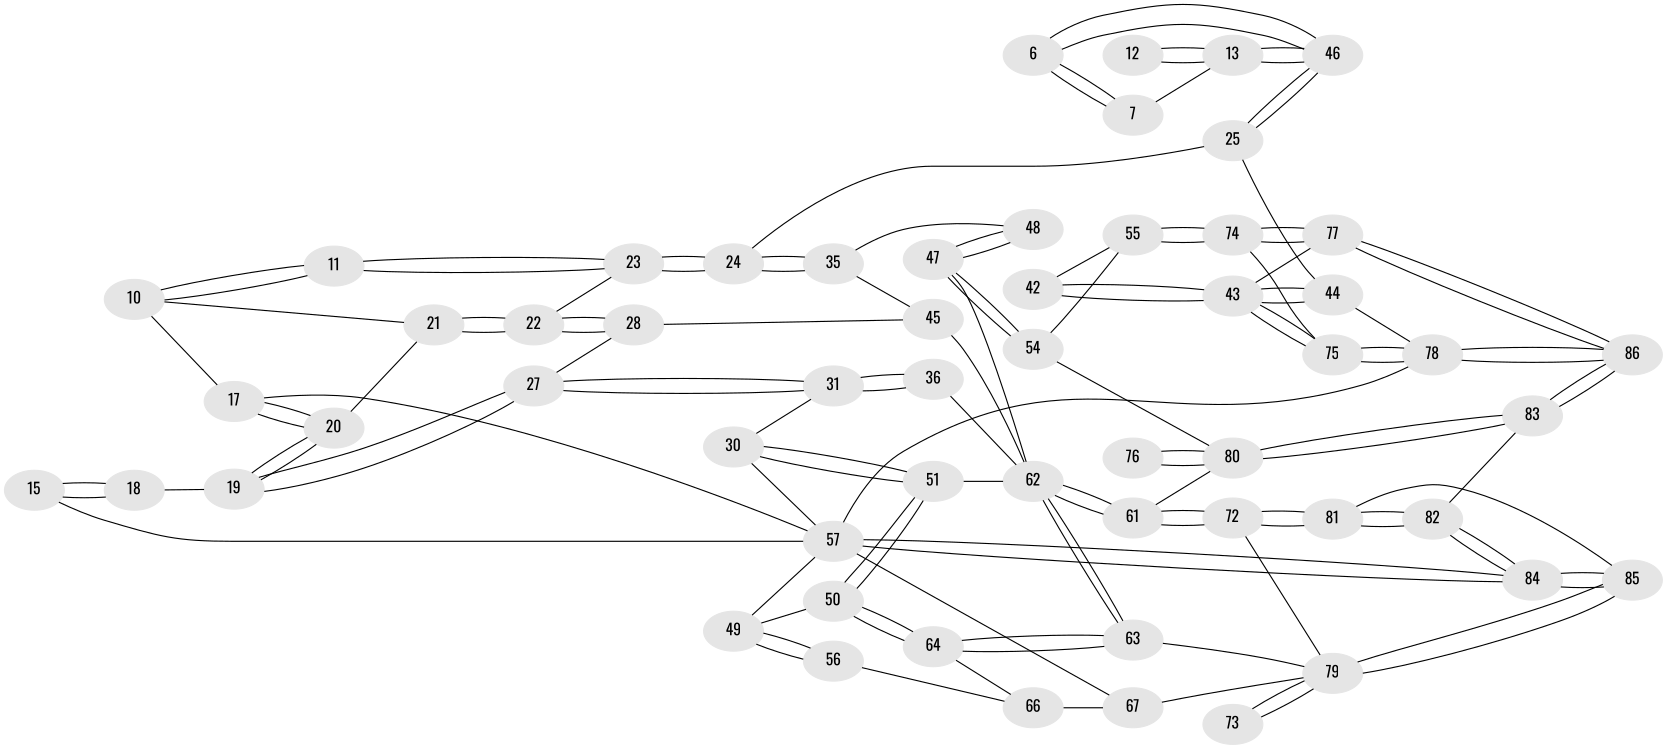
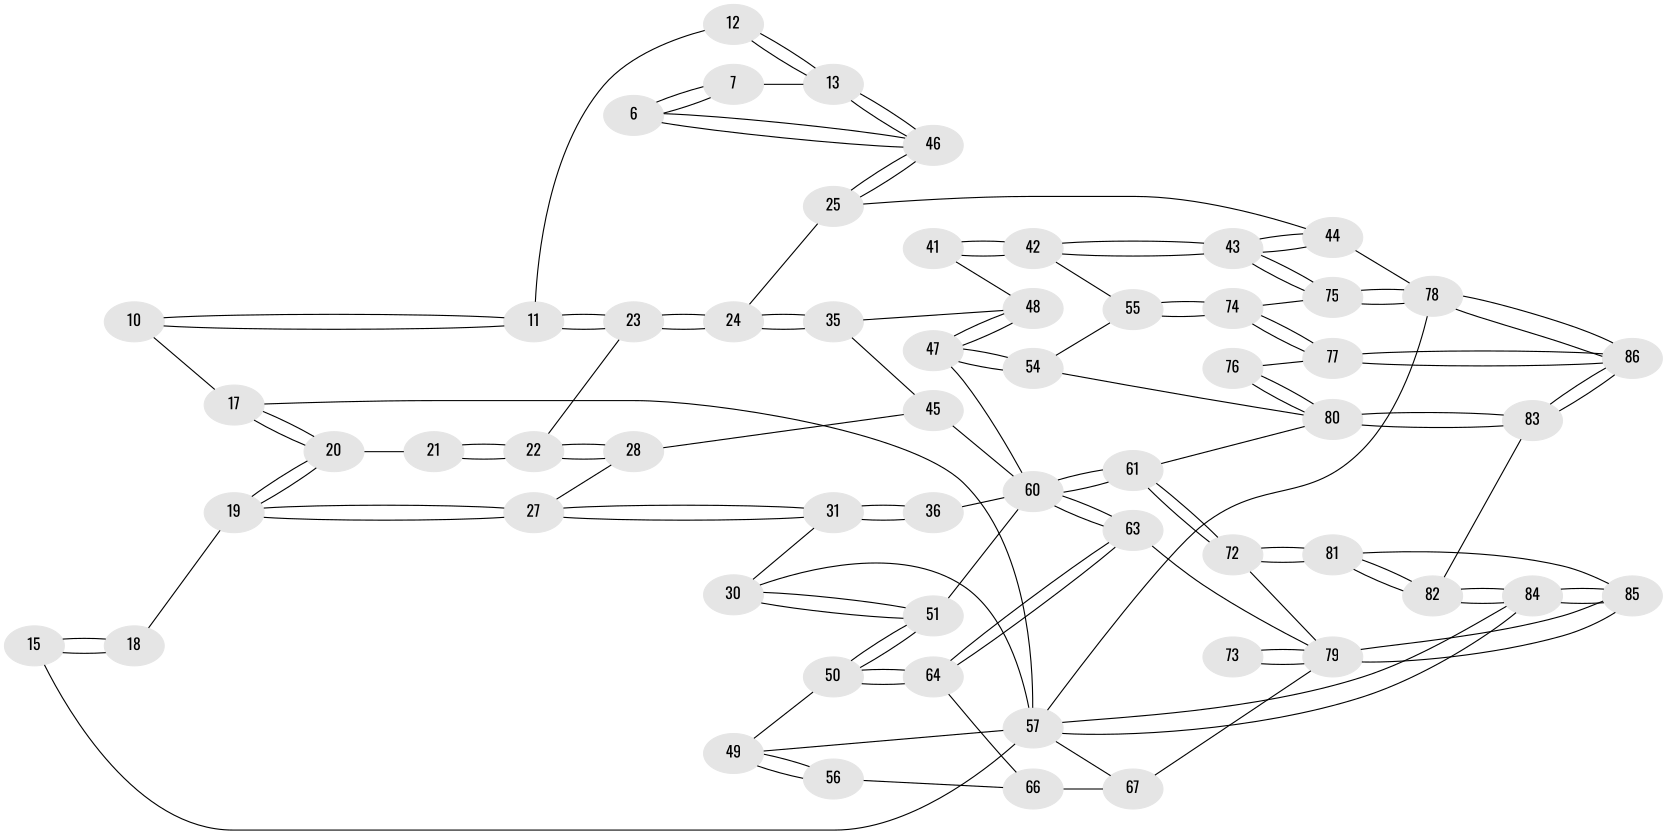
none -> (574, 134)
none -> (933, 249)
(1283, 265) -> (1283, 363)
(284, 312) -> none
(1033, 481) -> (1033, 492)
